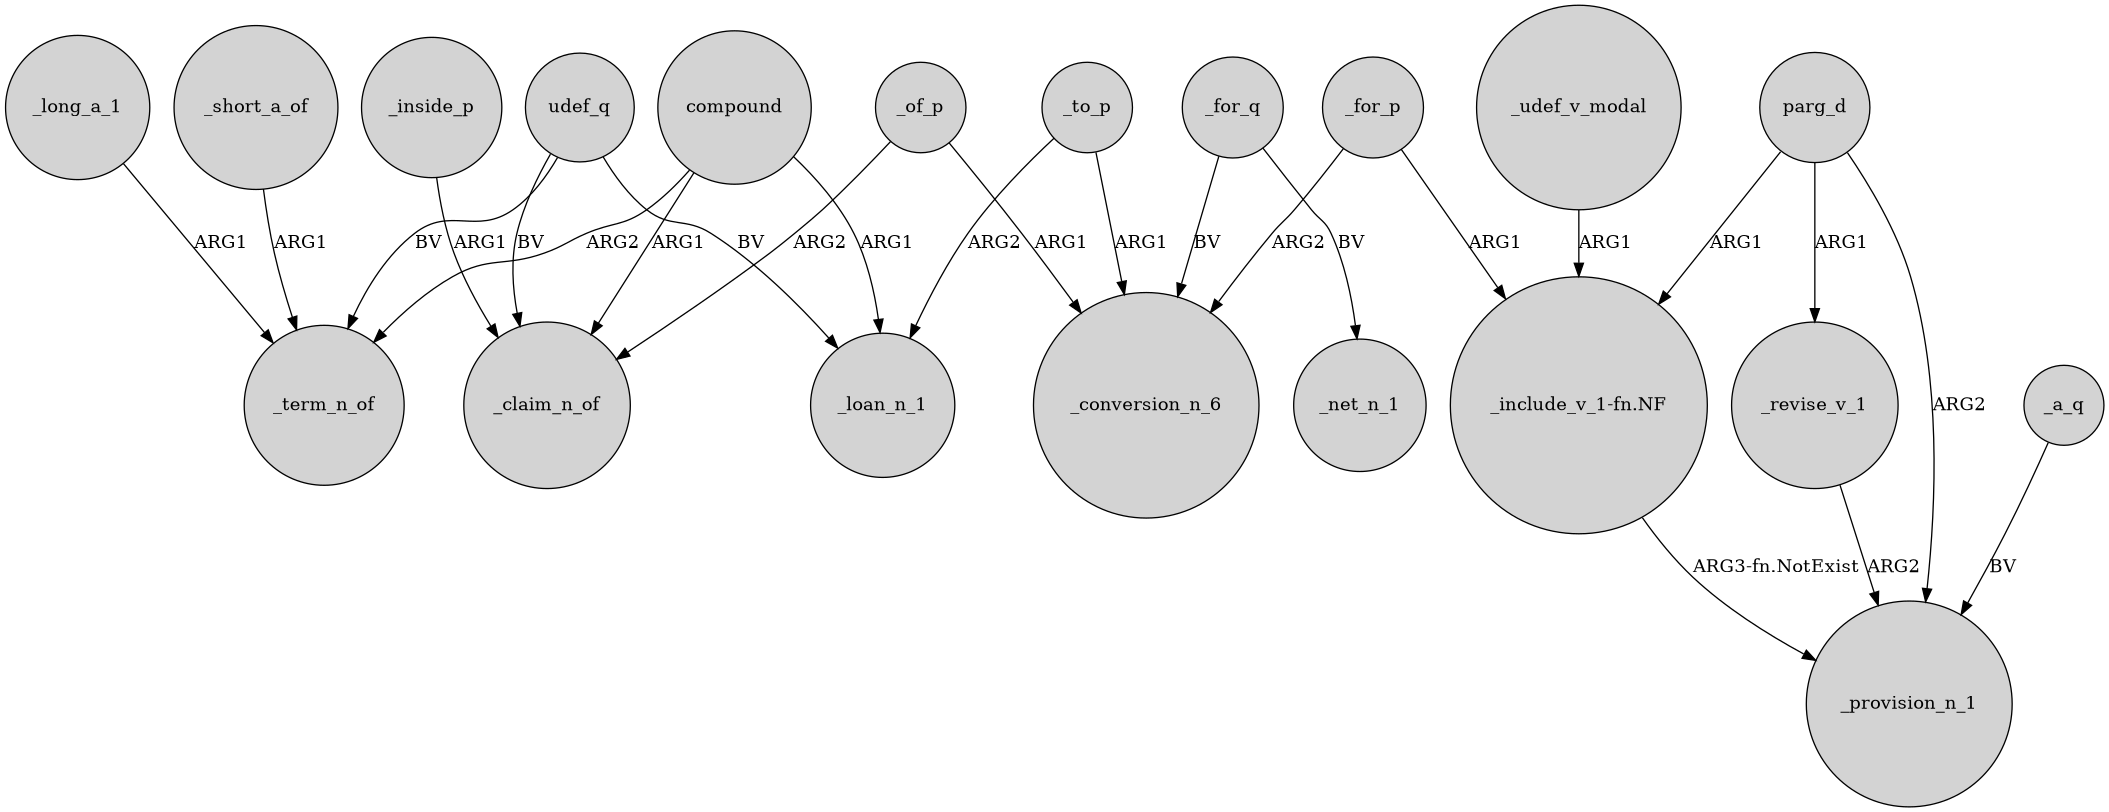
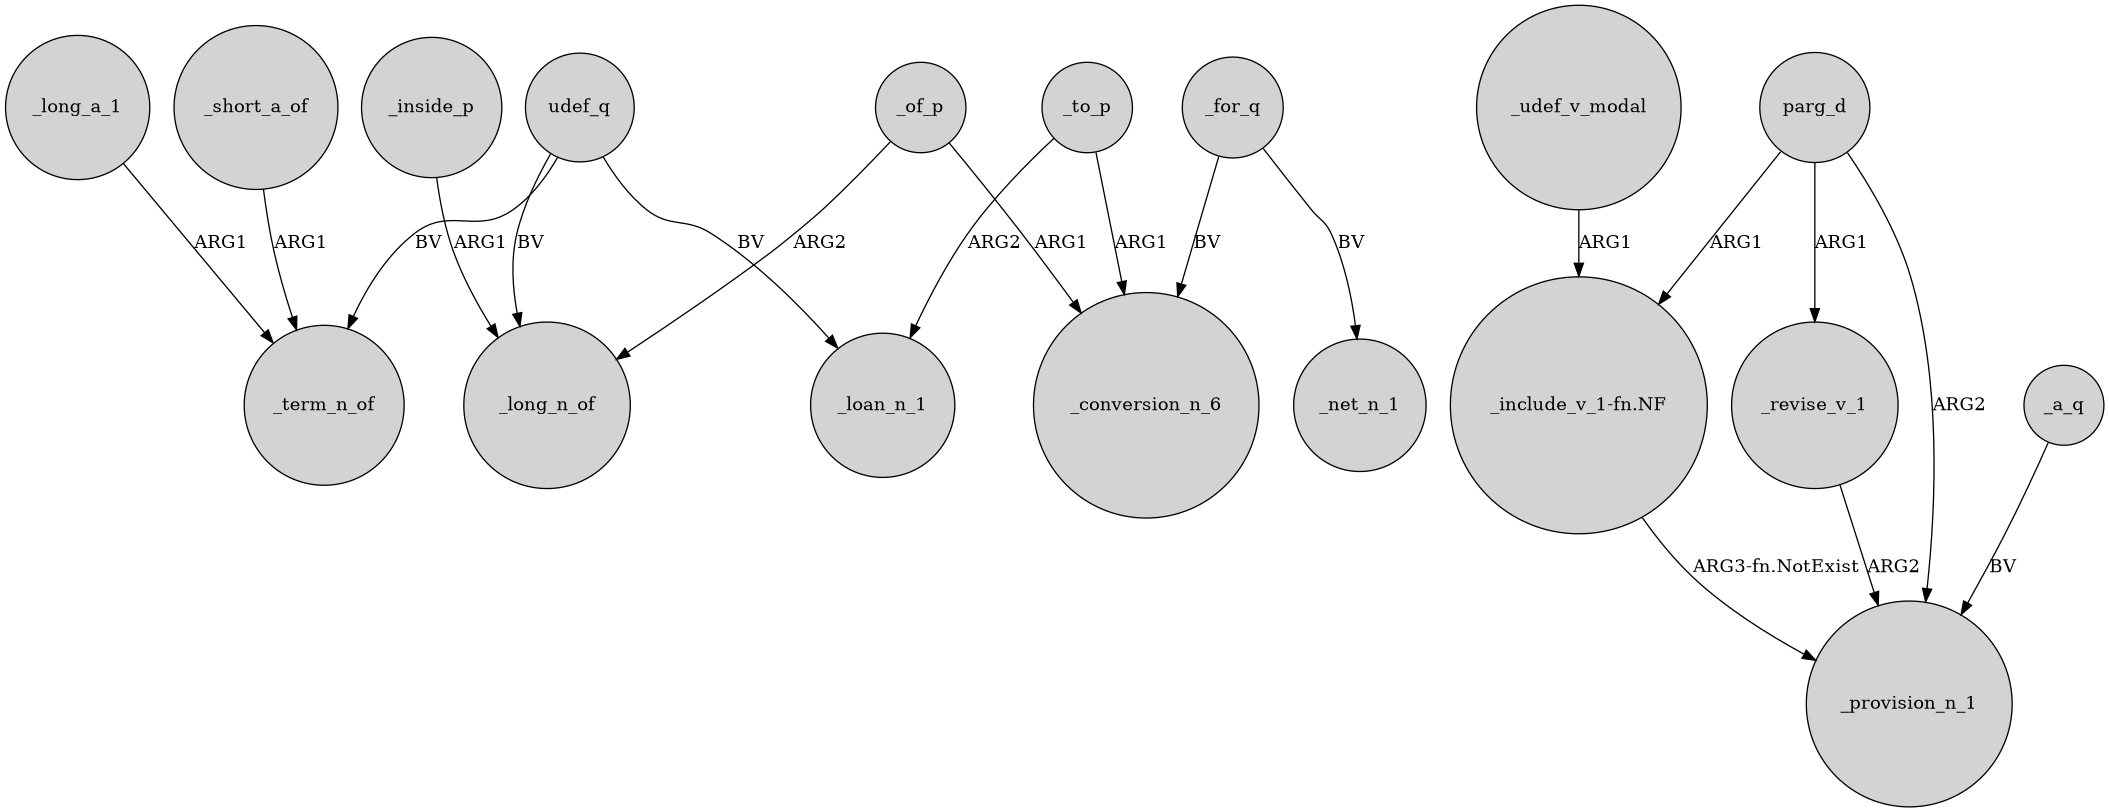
(735, 108) -> none
(1373, 108) -> none
(547, 405) -> (547, 405)
